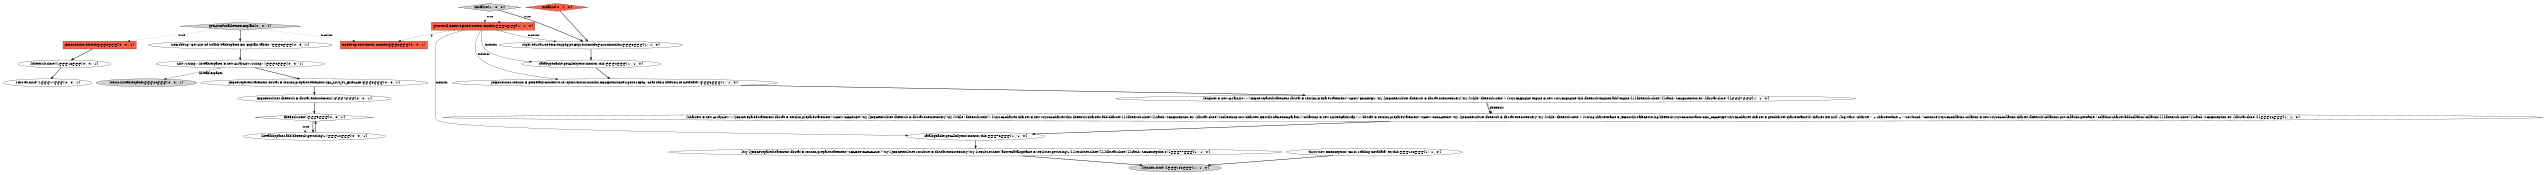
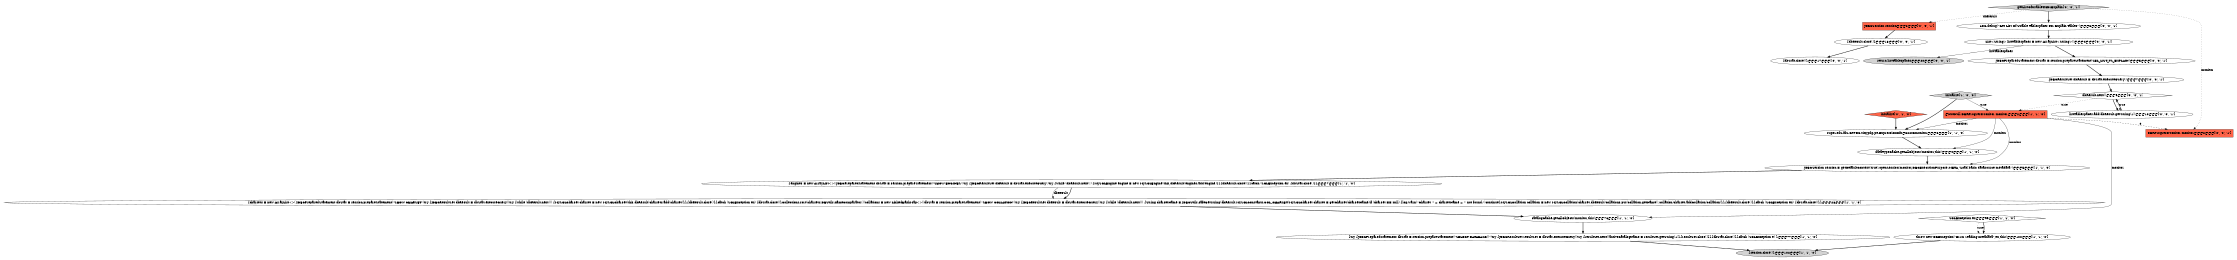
(487, 16) -> (1976, 104)
(523, 16) -> (2059, 104)
(182, 36) -> (1990, 17)
none -> (1982, 218)
